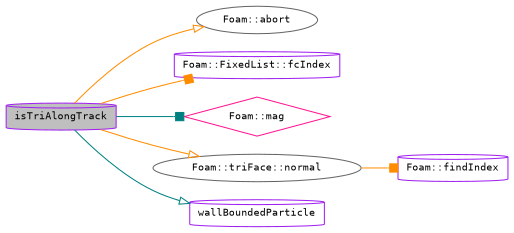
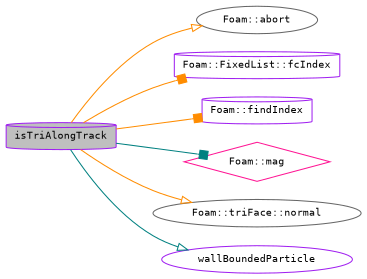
(374, 168) -> (154, 124)
(257, 213) -> (257, 259)
